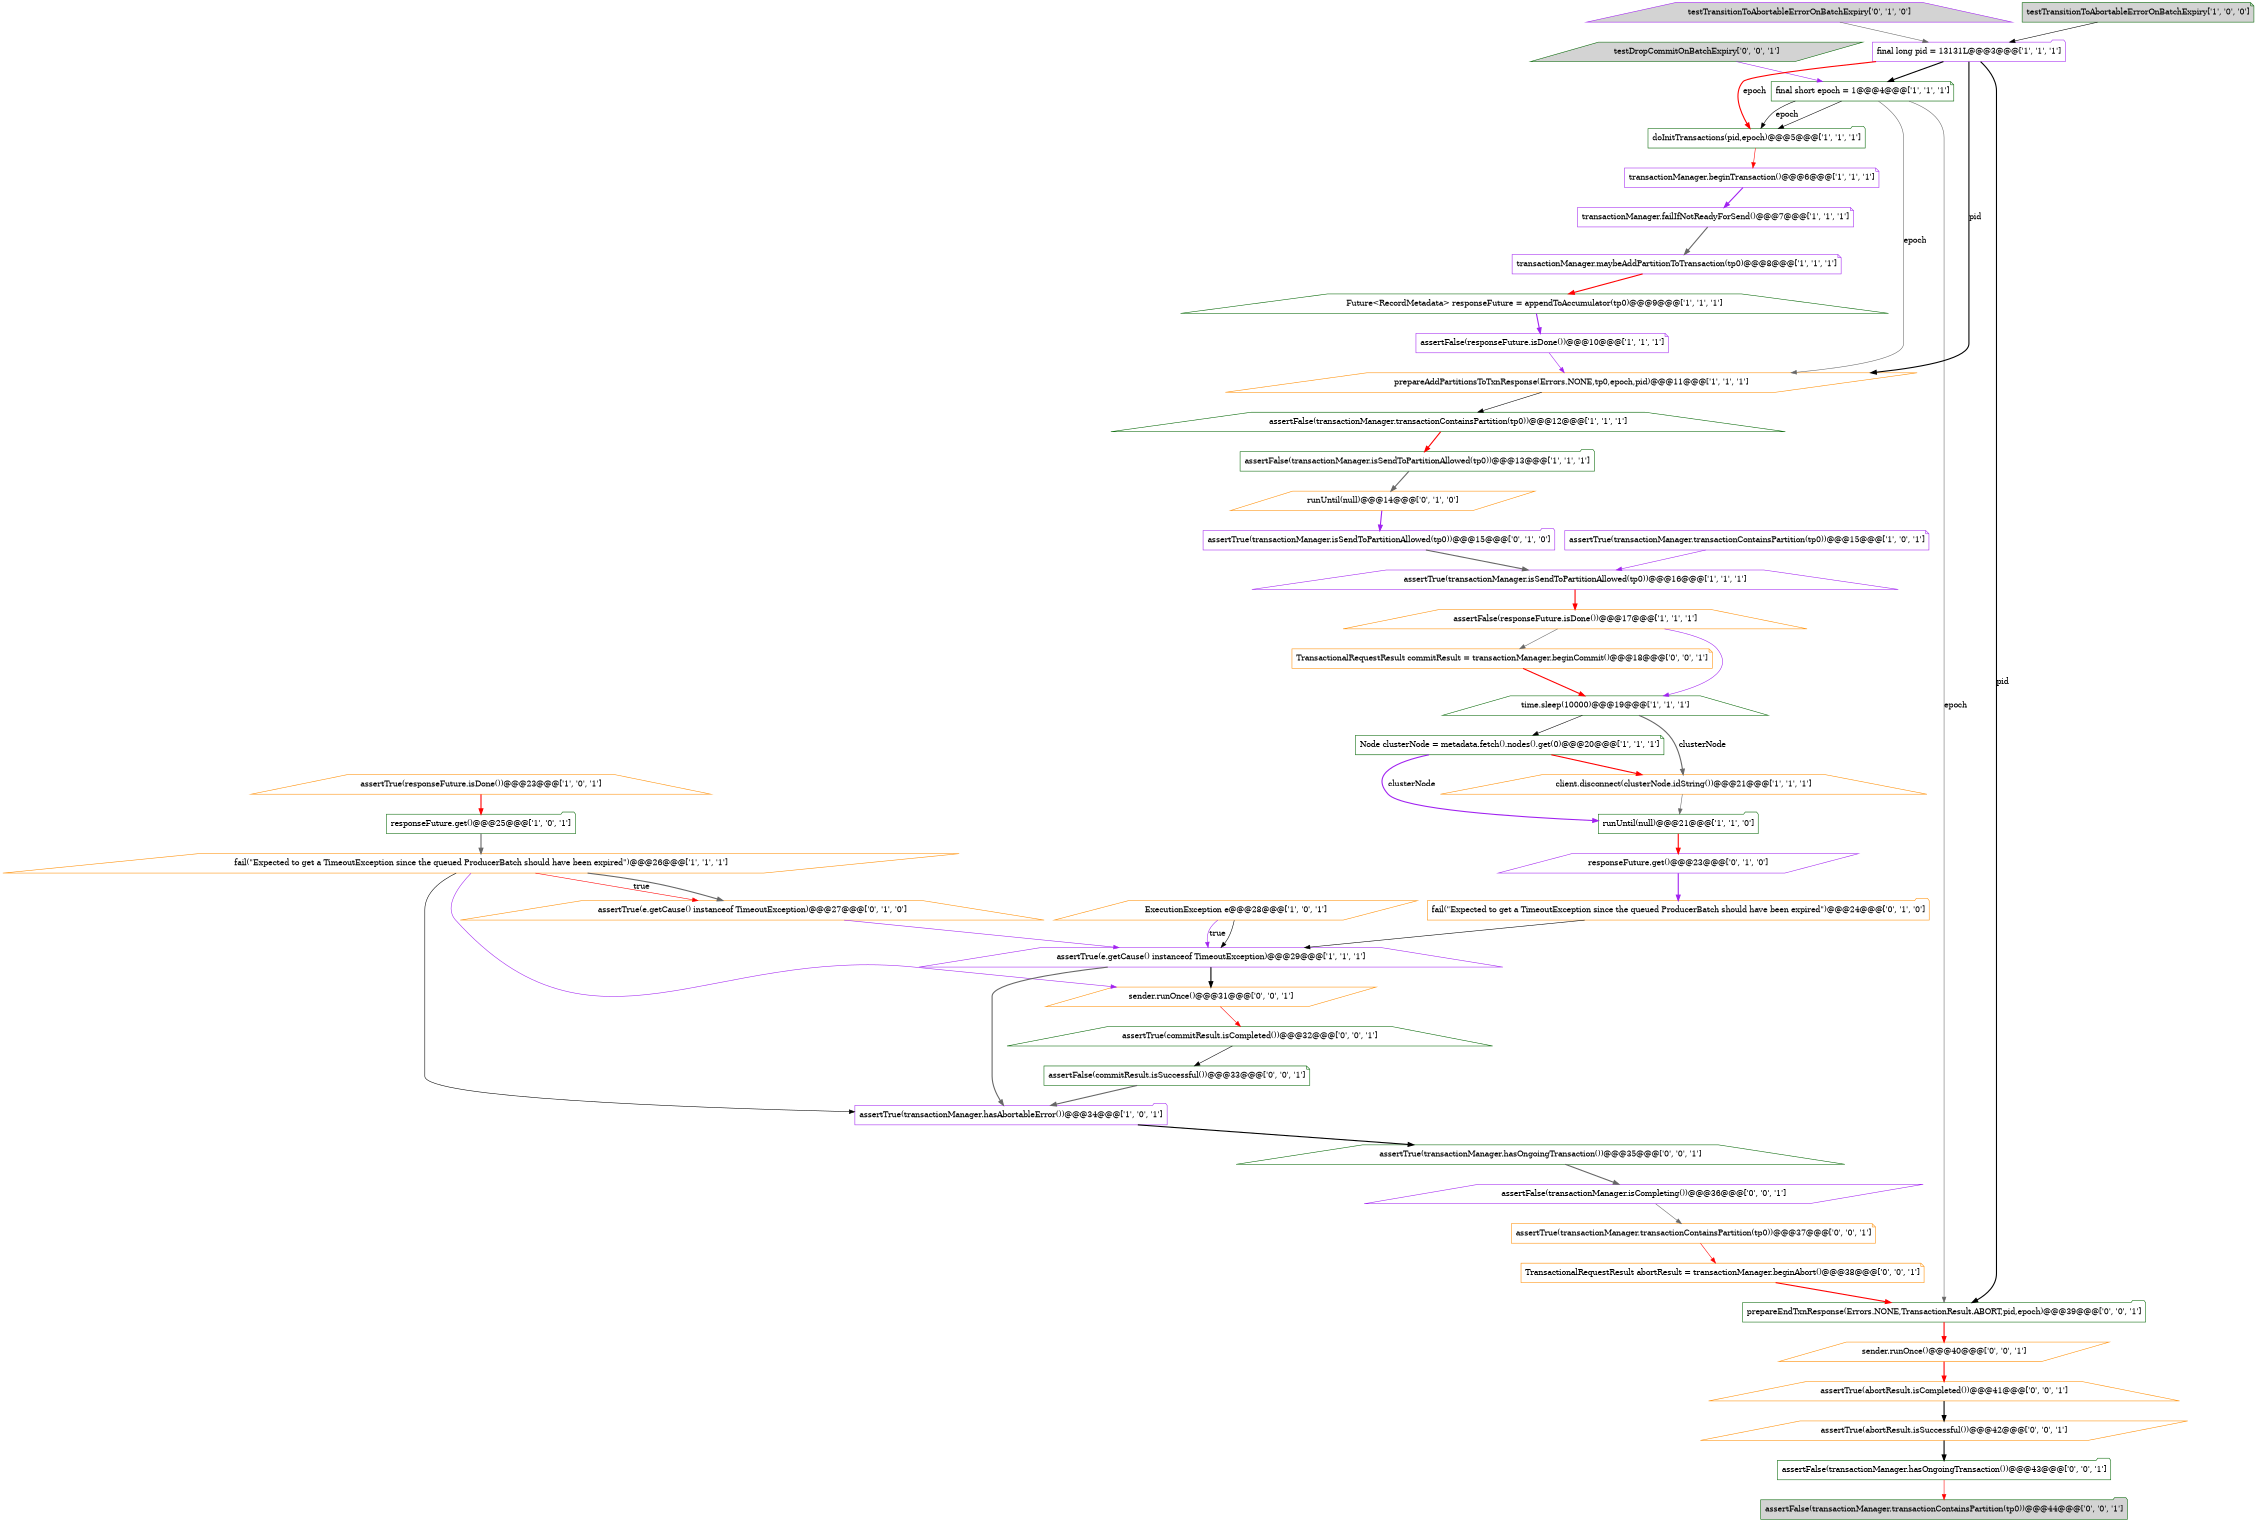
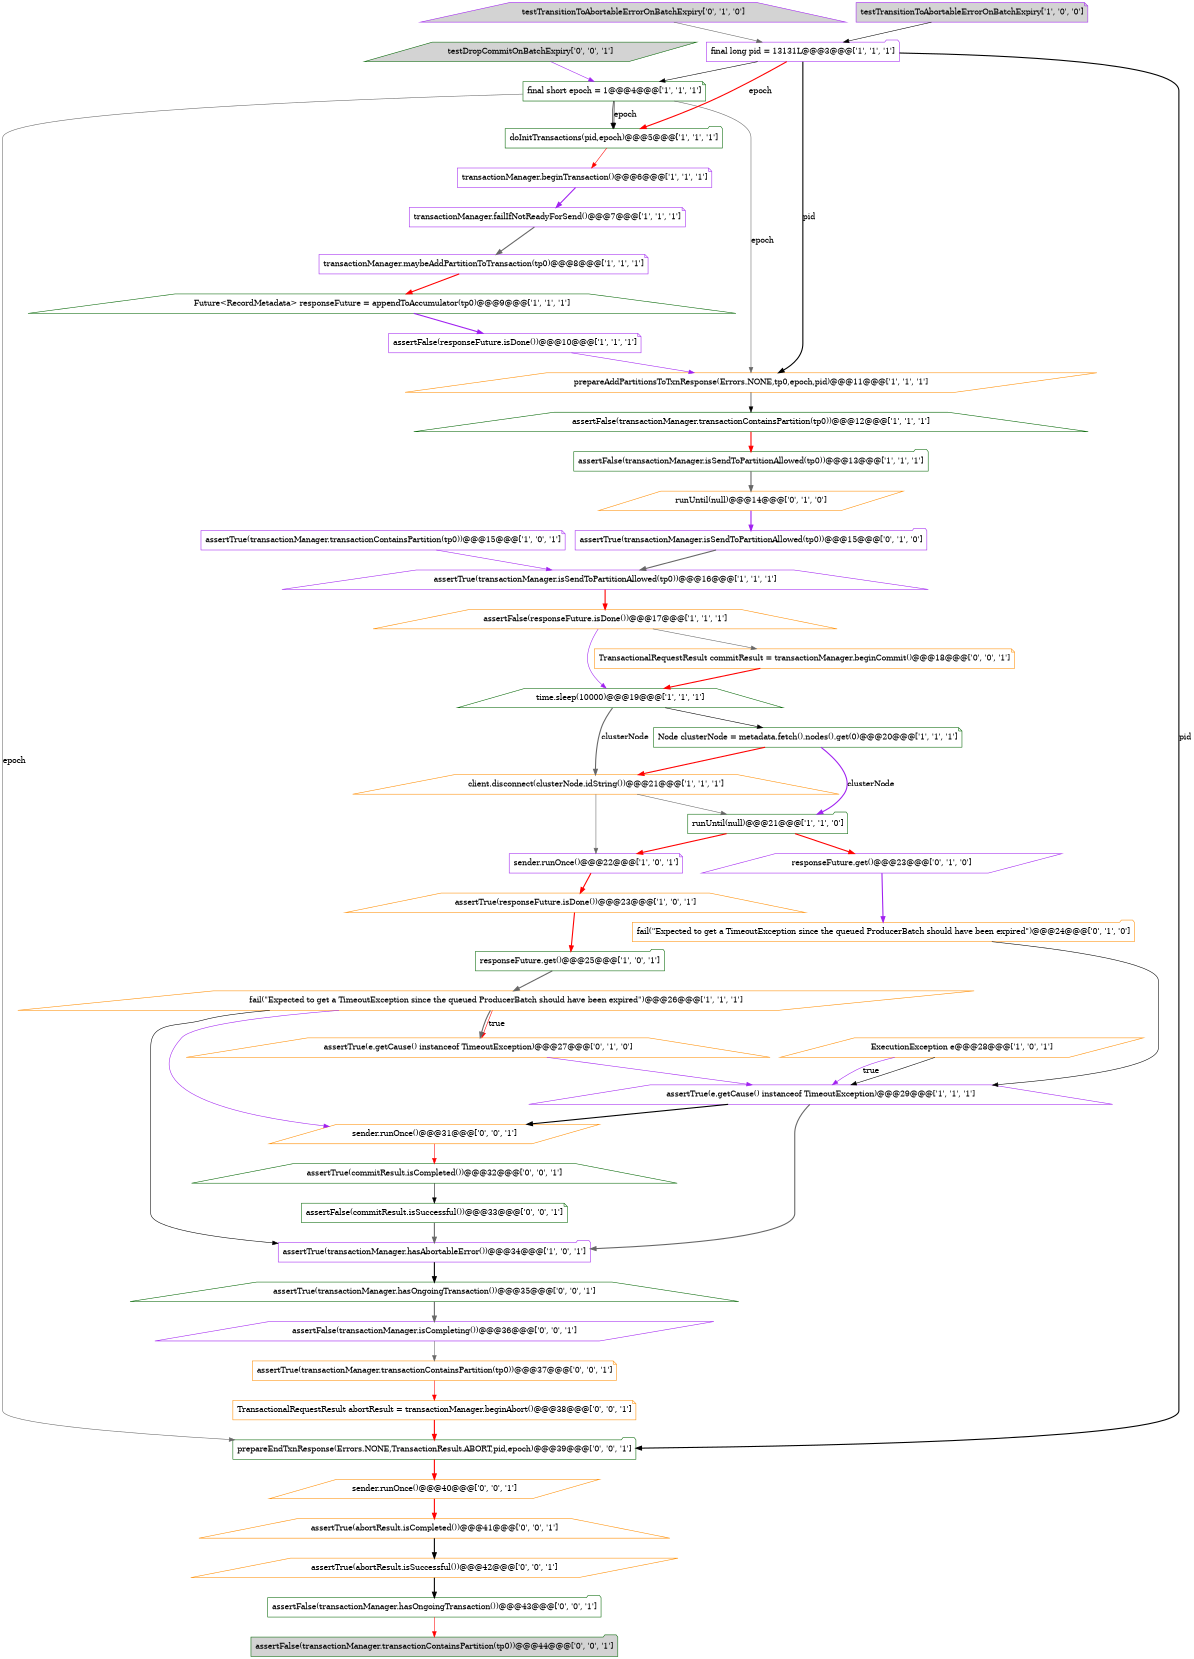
(2138, 12) -> (972, 12)
(1918, 71) -> (711, 71)
none -> (596, 863)
